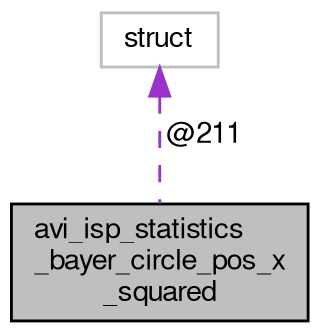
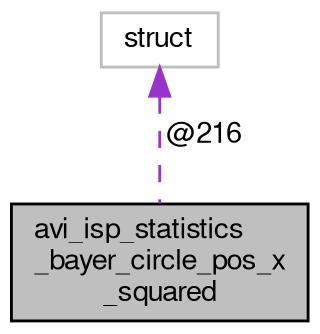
(201, 136) -> (201, 136)
